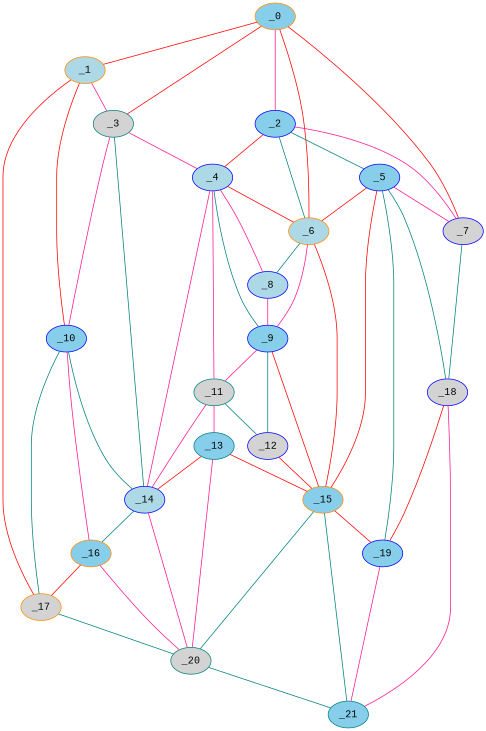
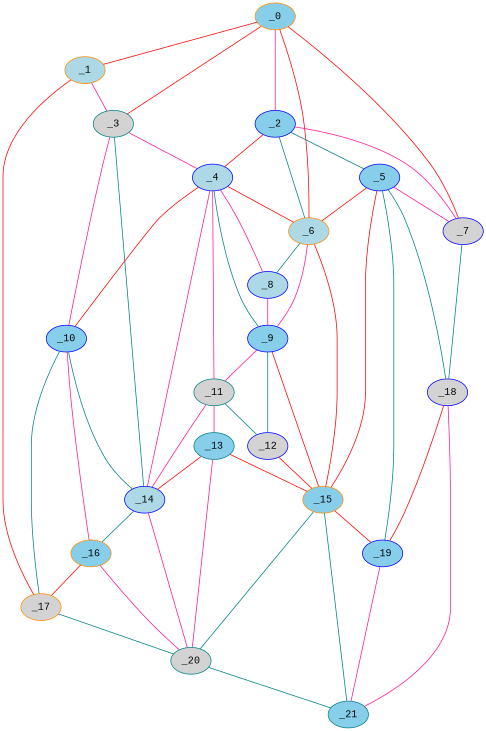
(57, 203) -> (132, 252)
